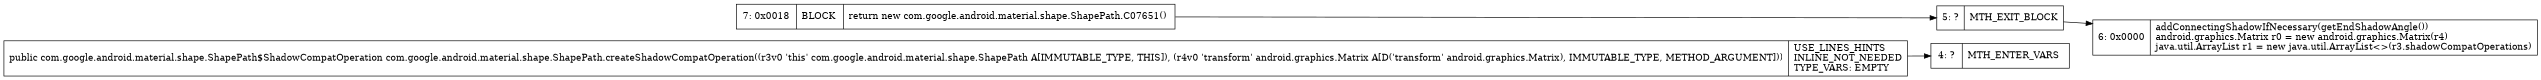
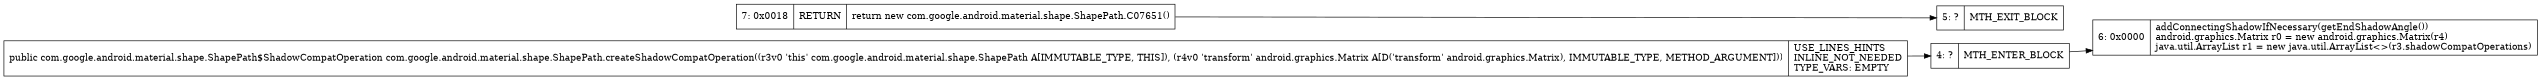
(819, 16) -> (820, 16)
(2075, 23) -> (2078, 51)
(2013, 55) -> (2014, 55)
